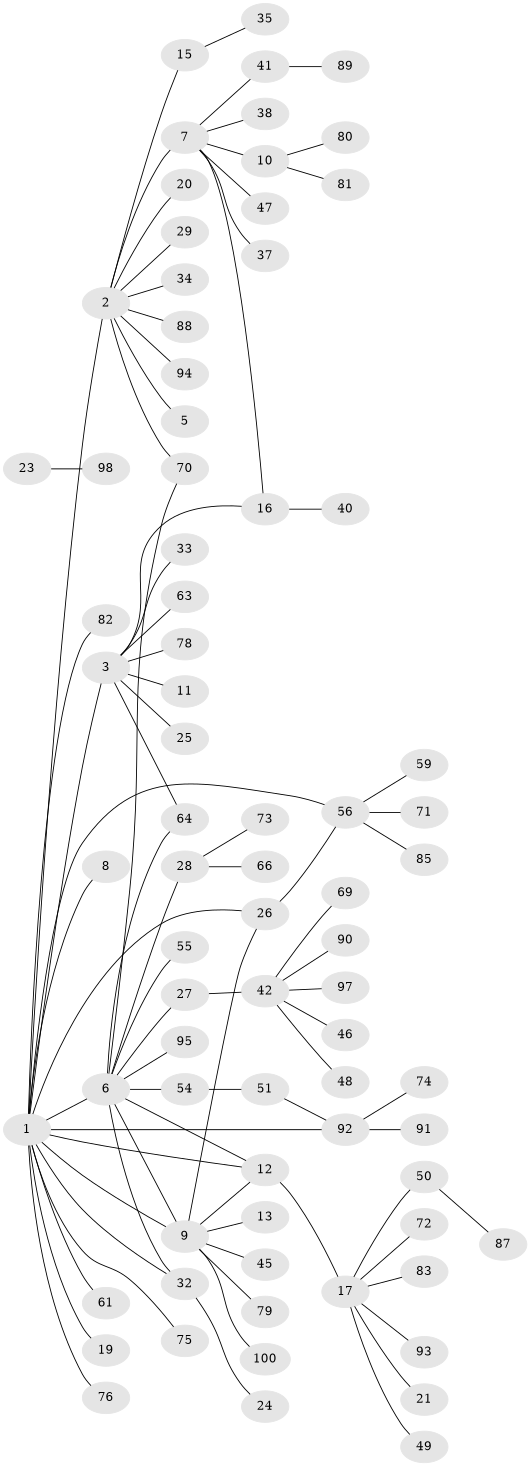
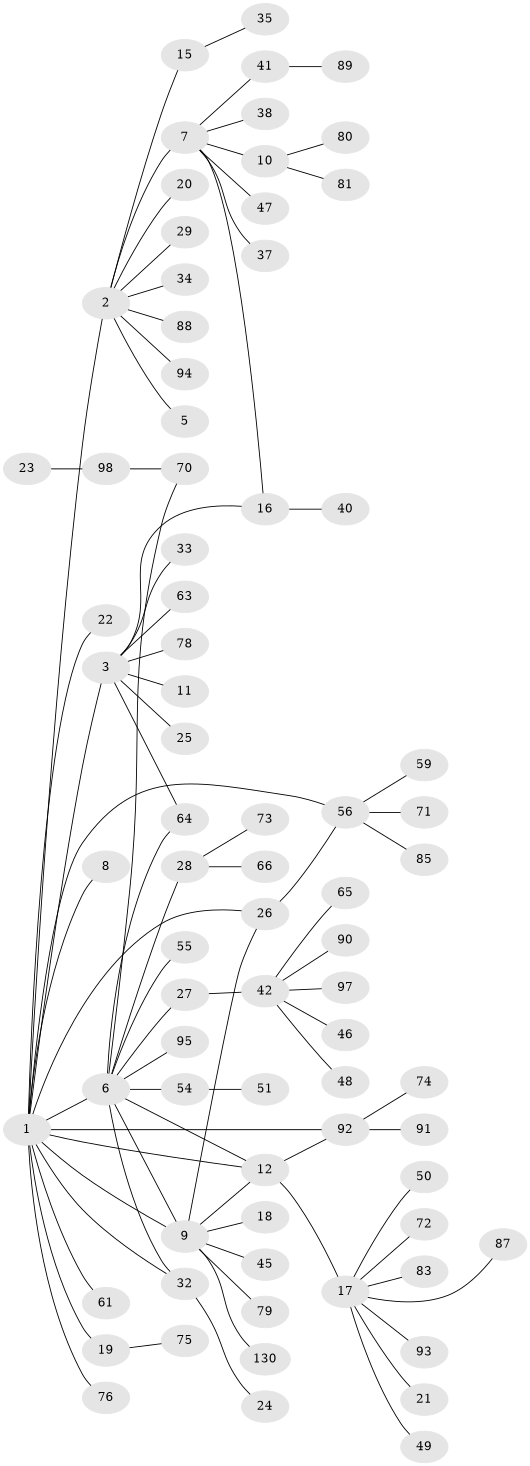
(134, 391) -> (146, 469)
(106, 620) -> (106, 620)
(345, 893) -> (345, 893)
(305, 1109) -> (305, 1150)
(464, 1211) -> (437, 1299)
(265, 1217) -> (265, 1217)
(83, 1252) -> (146, 1346)
(265, 1359) -> (265, 1359)
